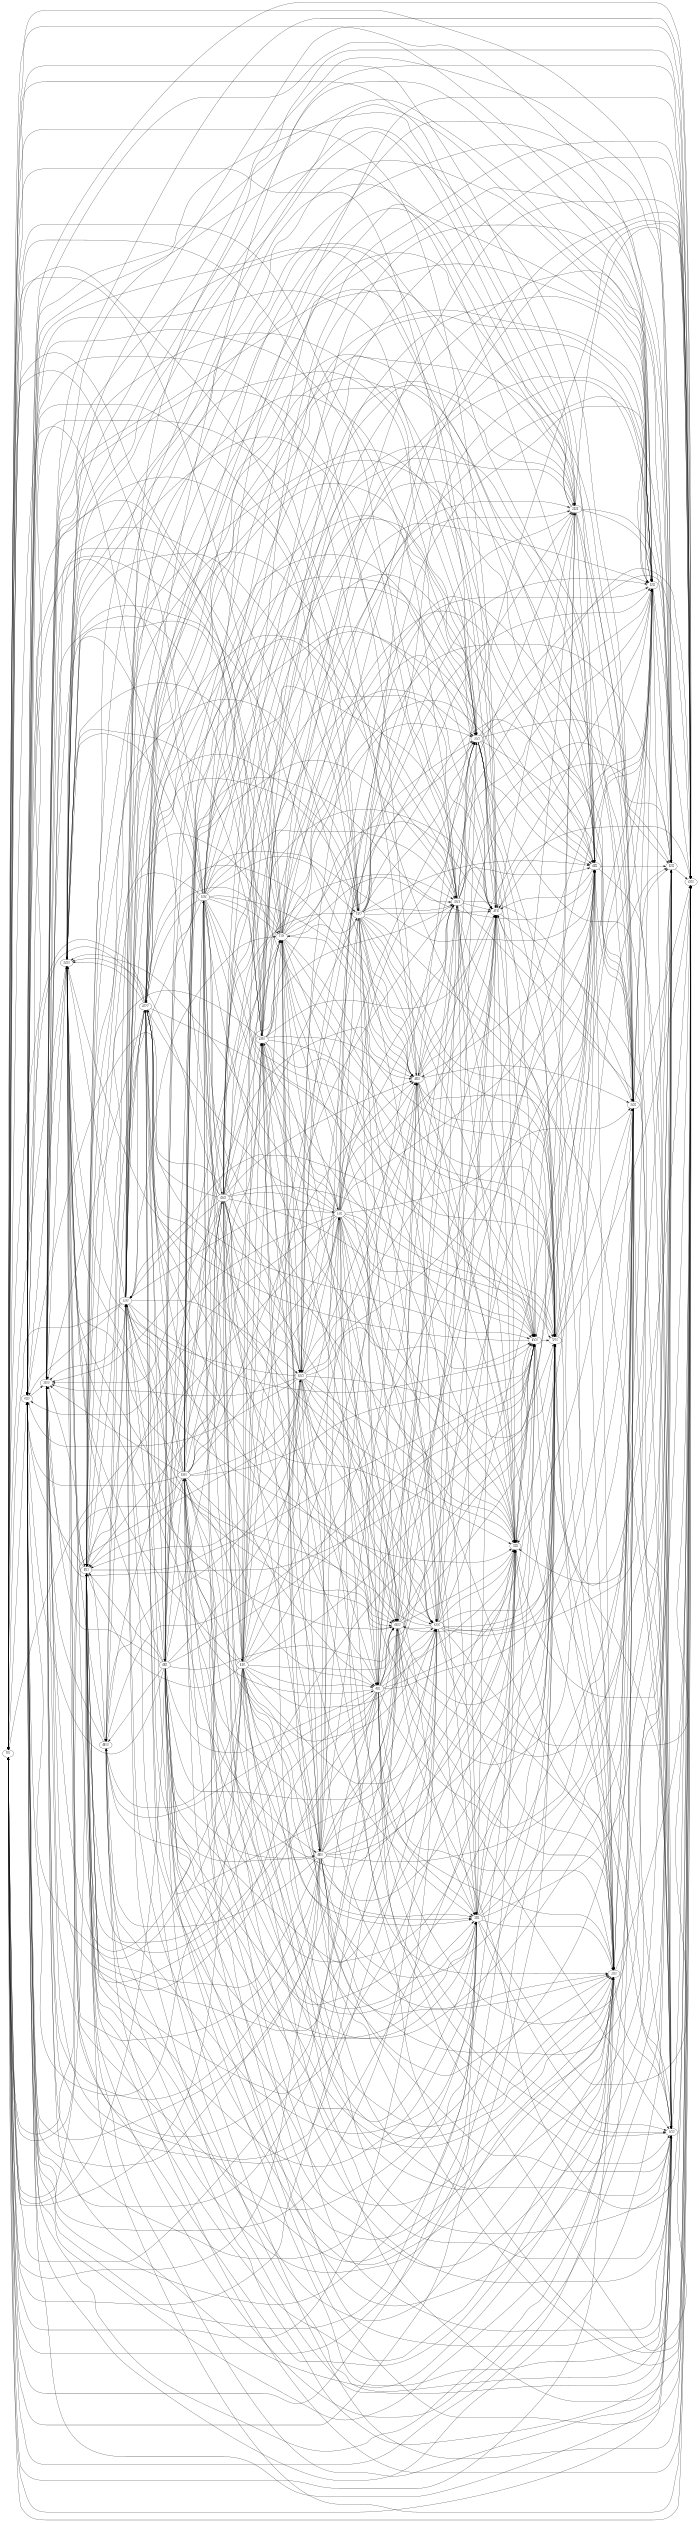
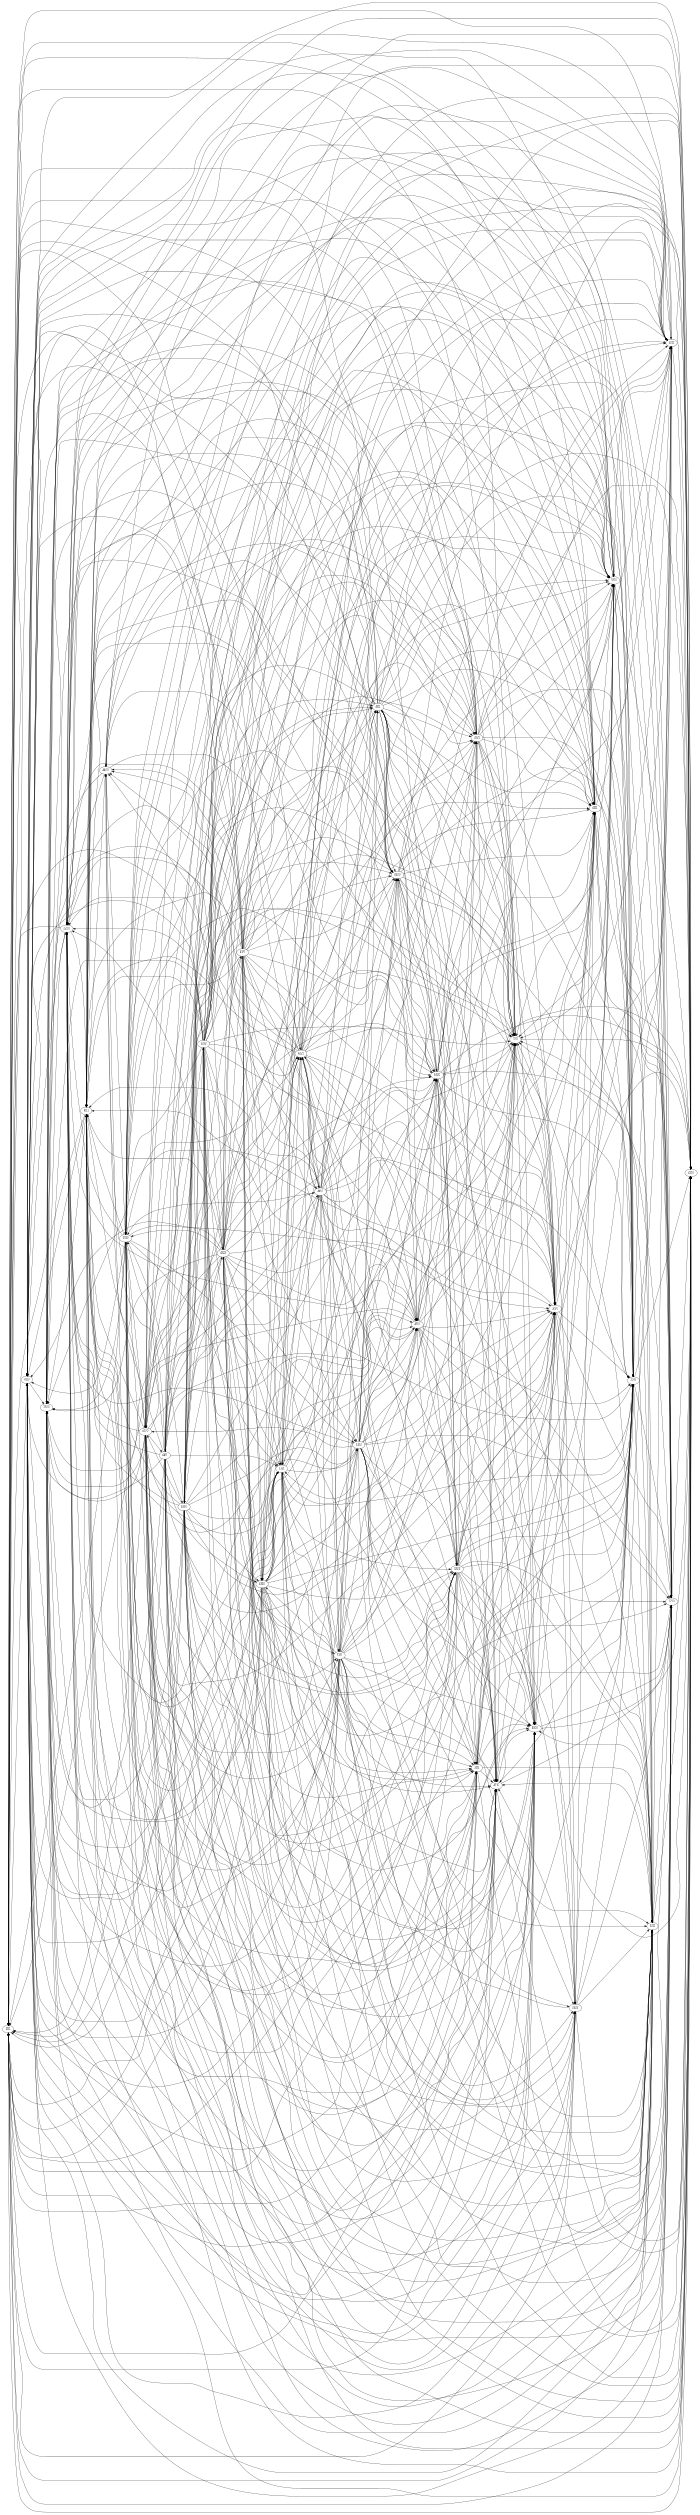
(28, 289) -> (241, 1857)
(211, 310) -> (324, 1563)
(270, 922) -> (263, 1730)
(367, 1398) -> none
none -> (643, 1454)
(228, 1563) -> (202, 1214)
